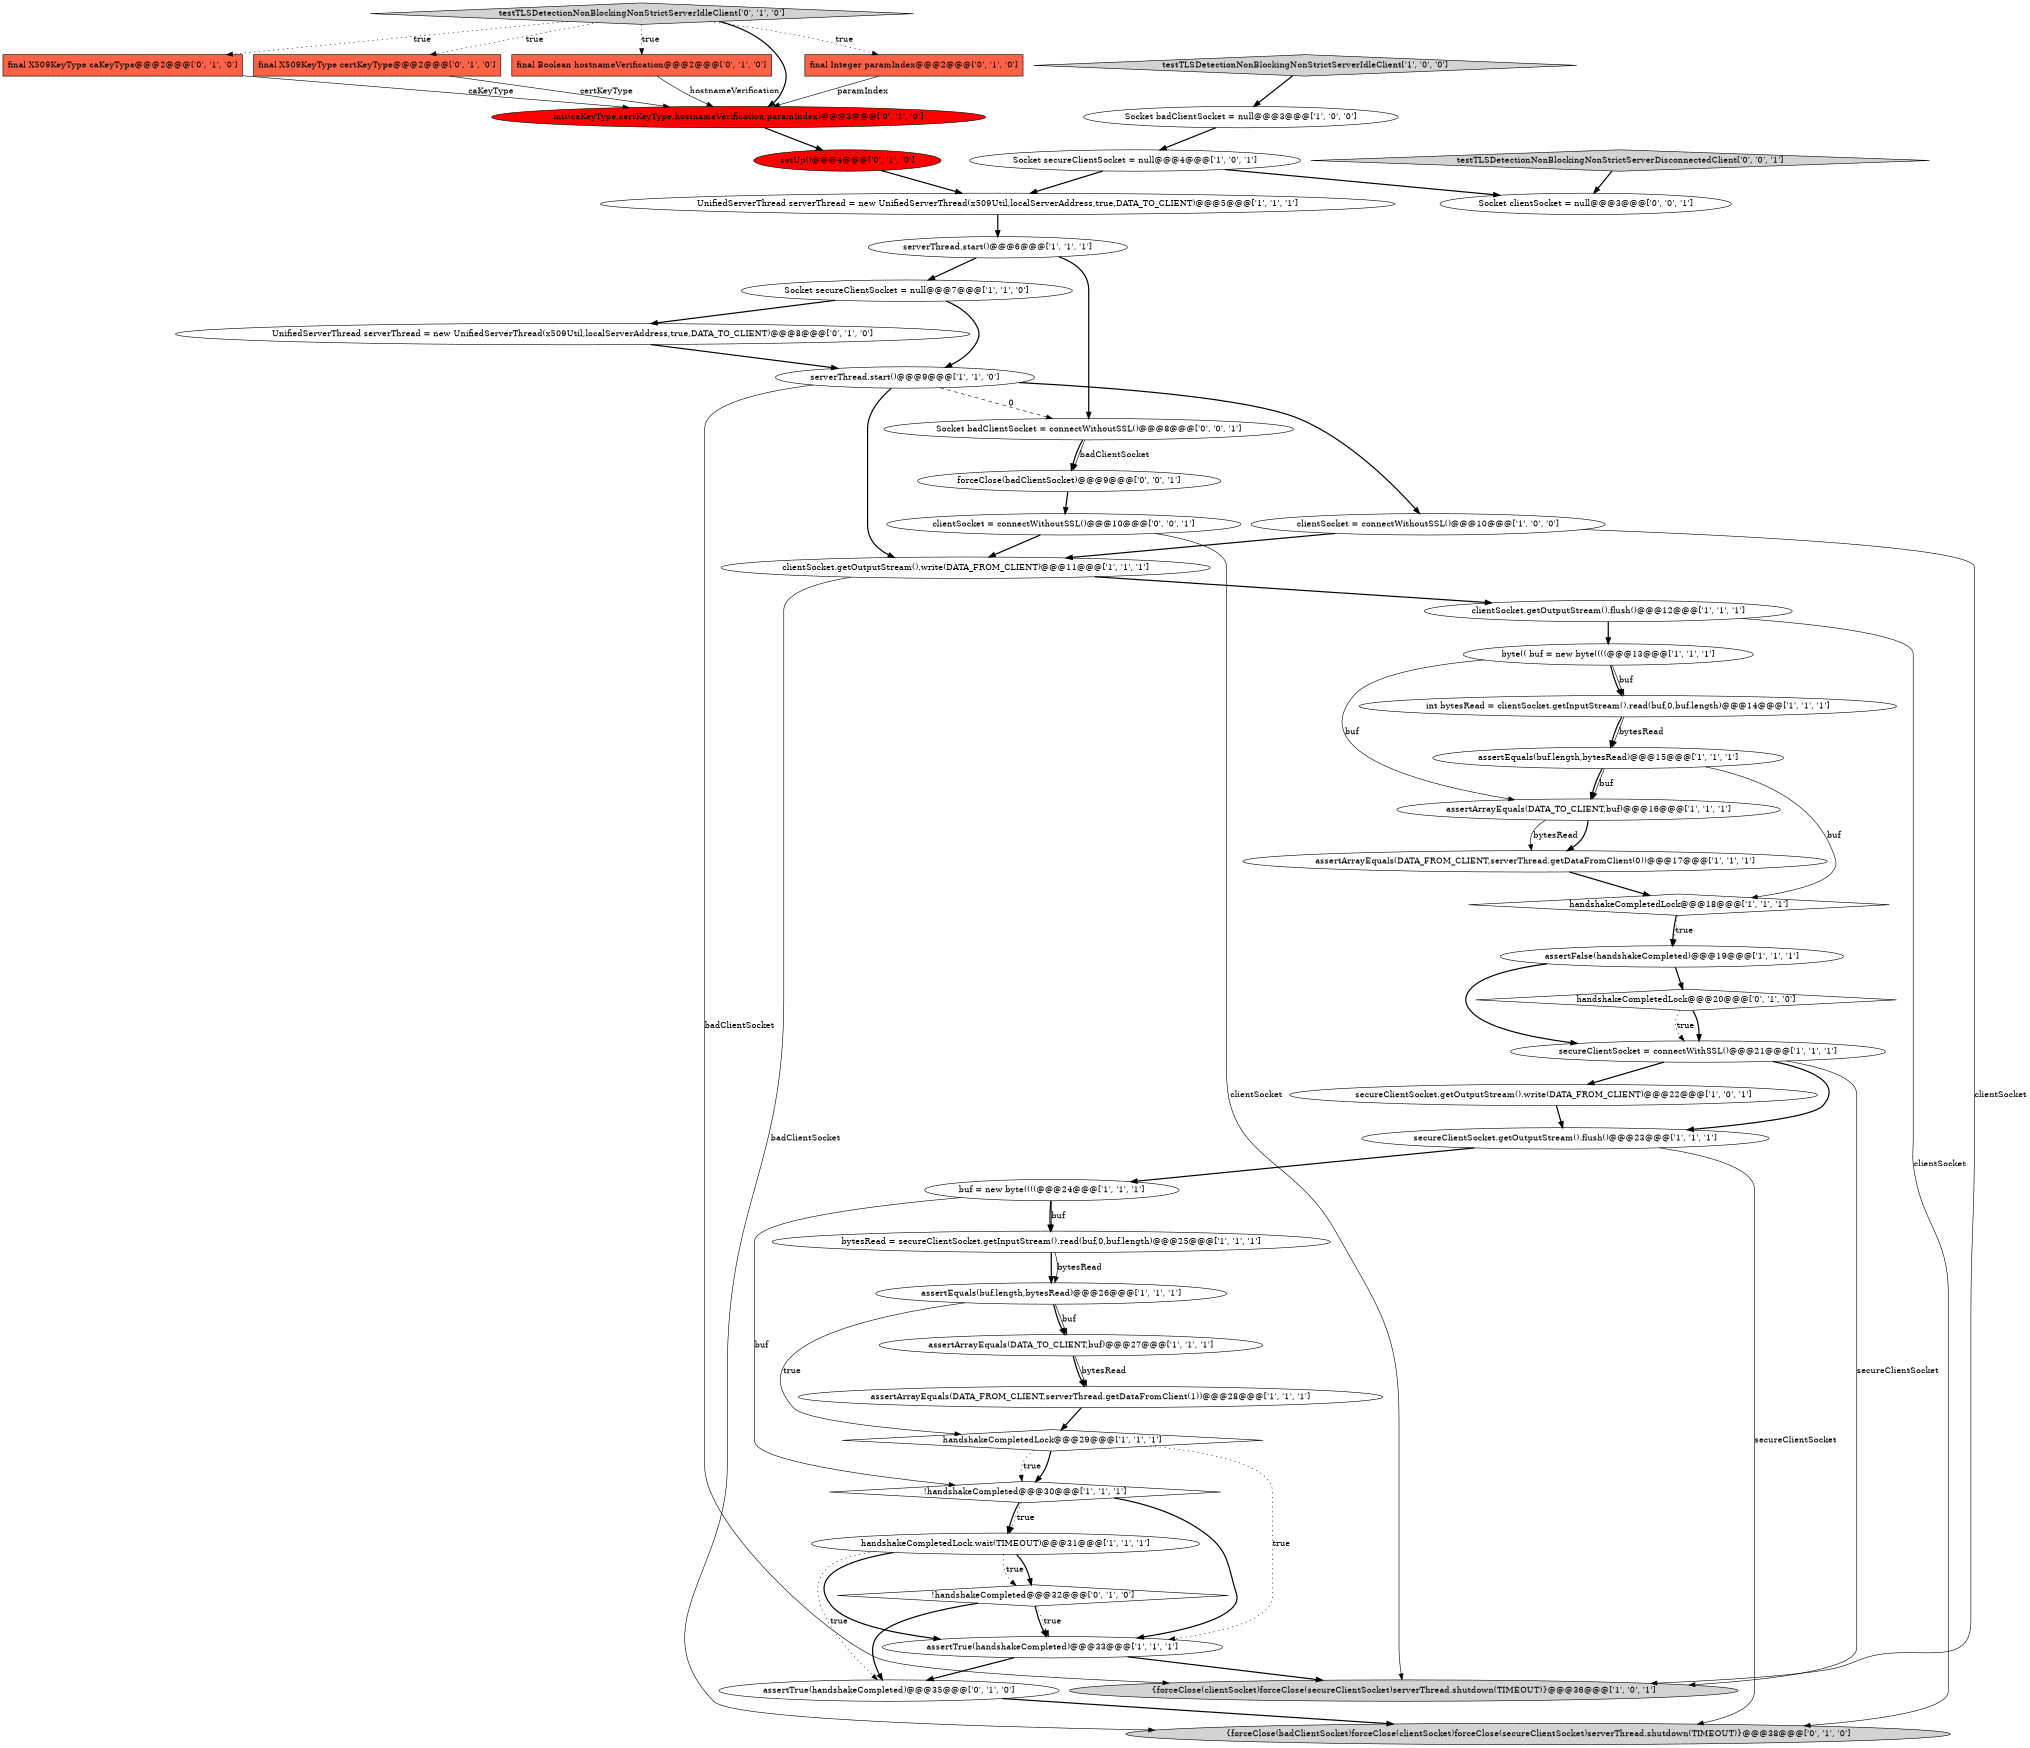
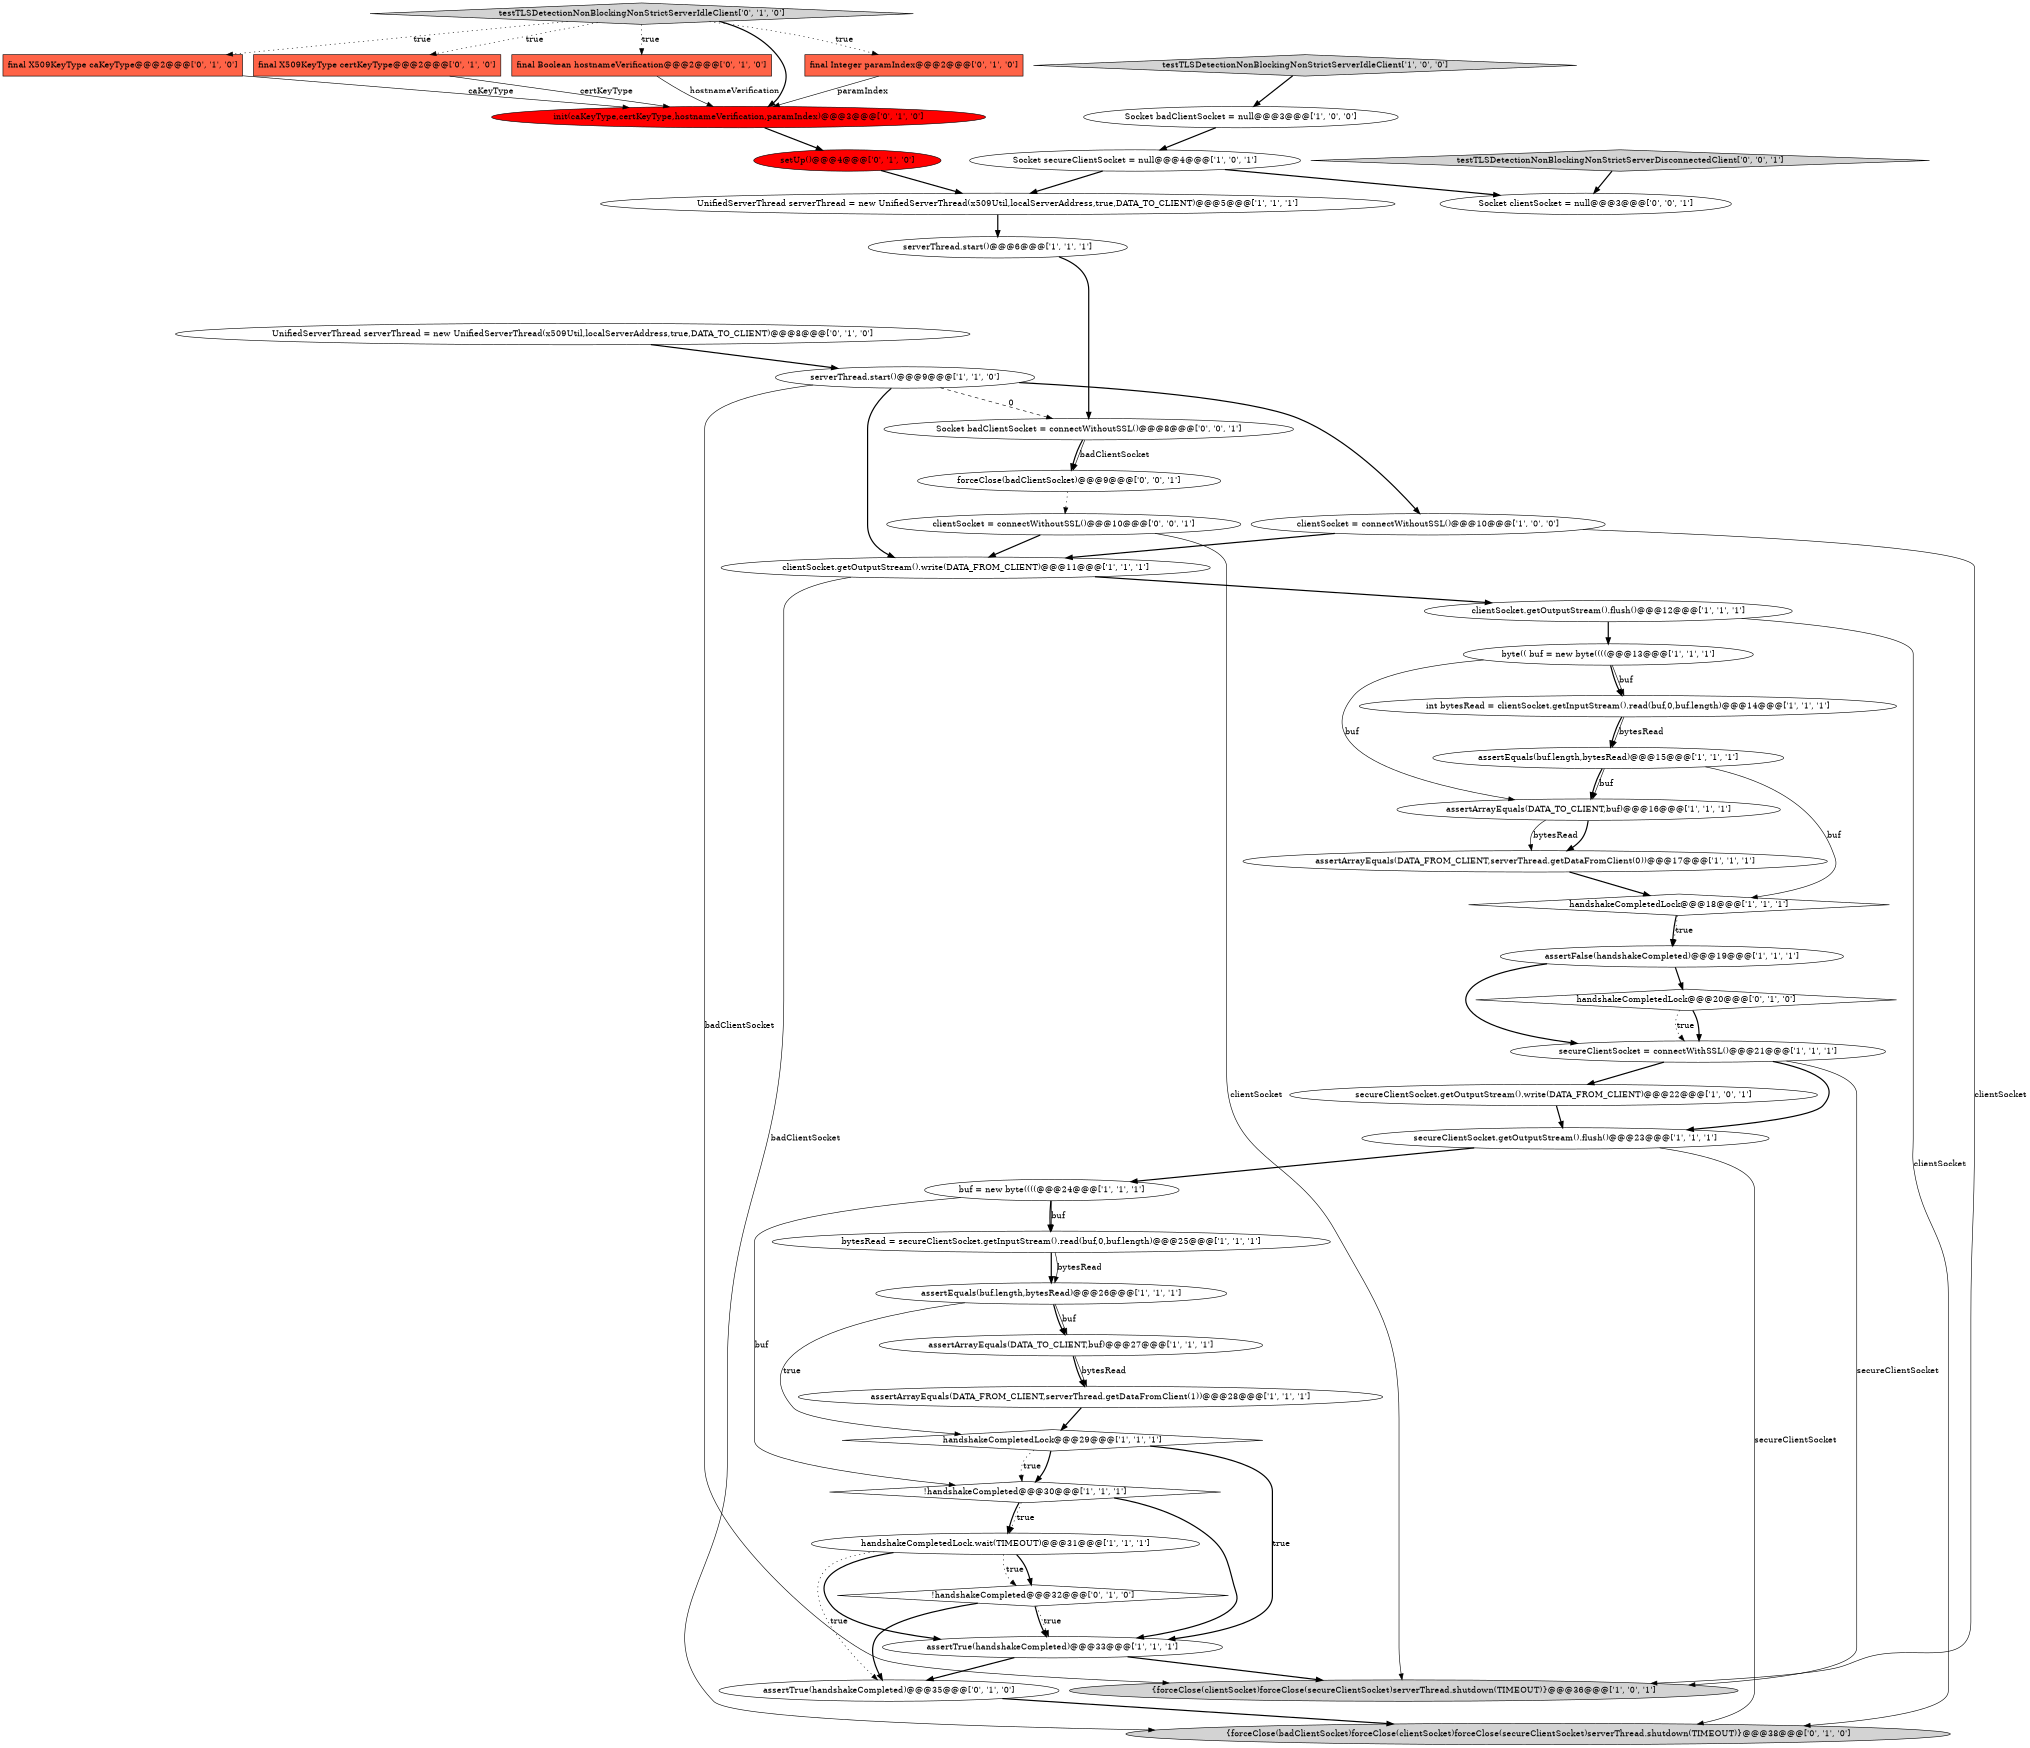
(907, 291) -> none
(1067, 500) -> (1067, 500)
(1272, 1531) -> (1272, 1531)
